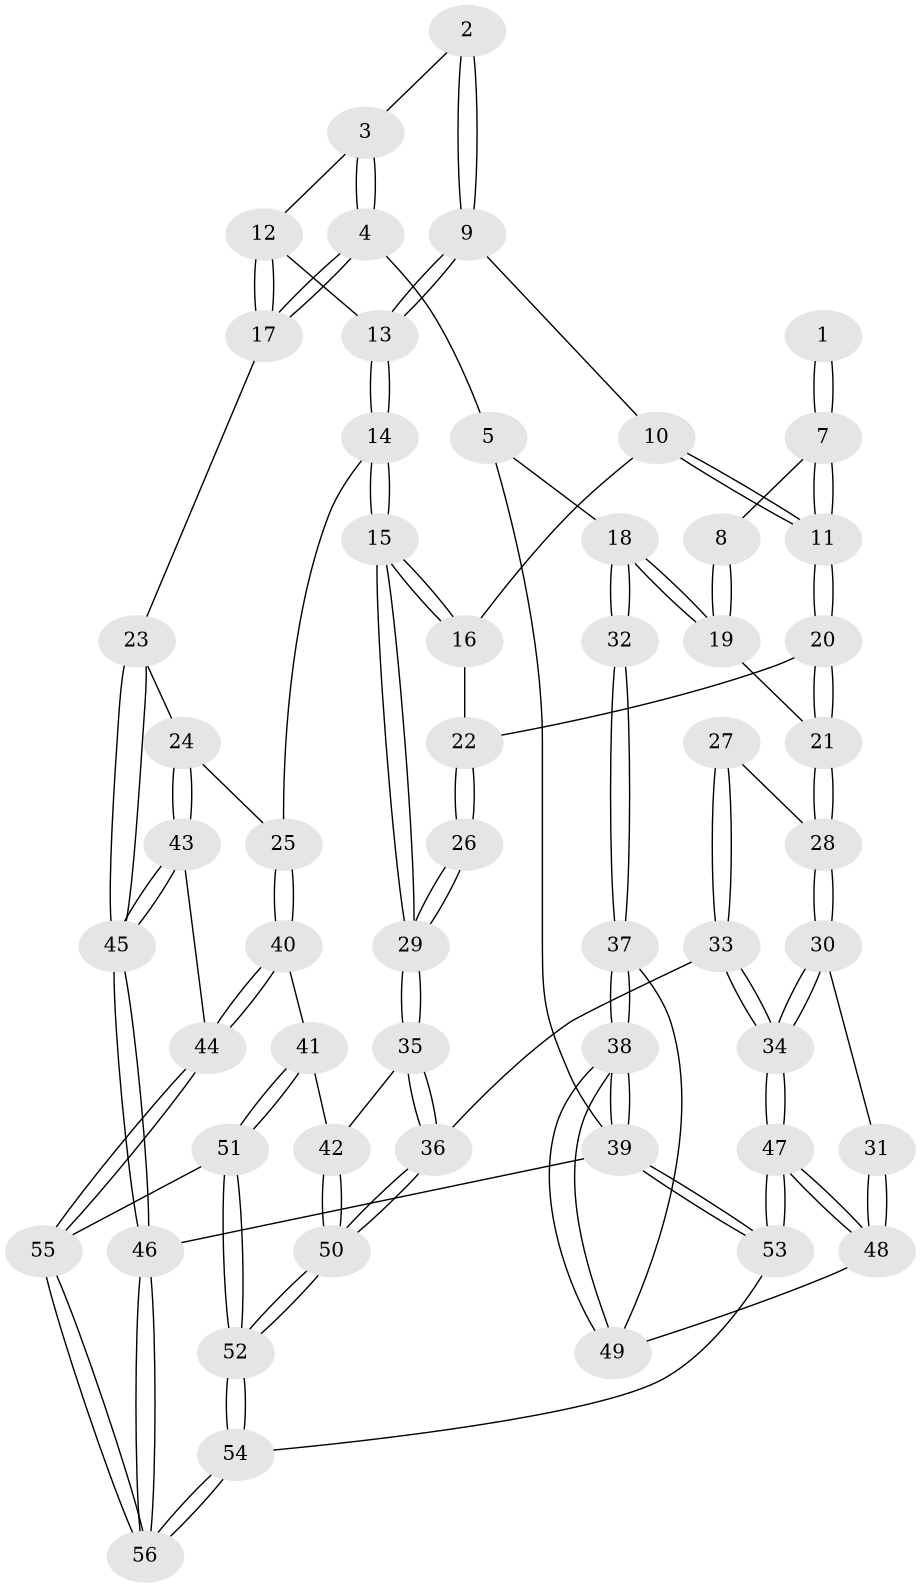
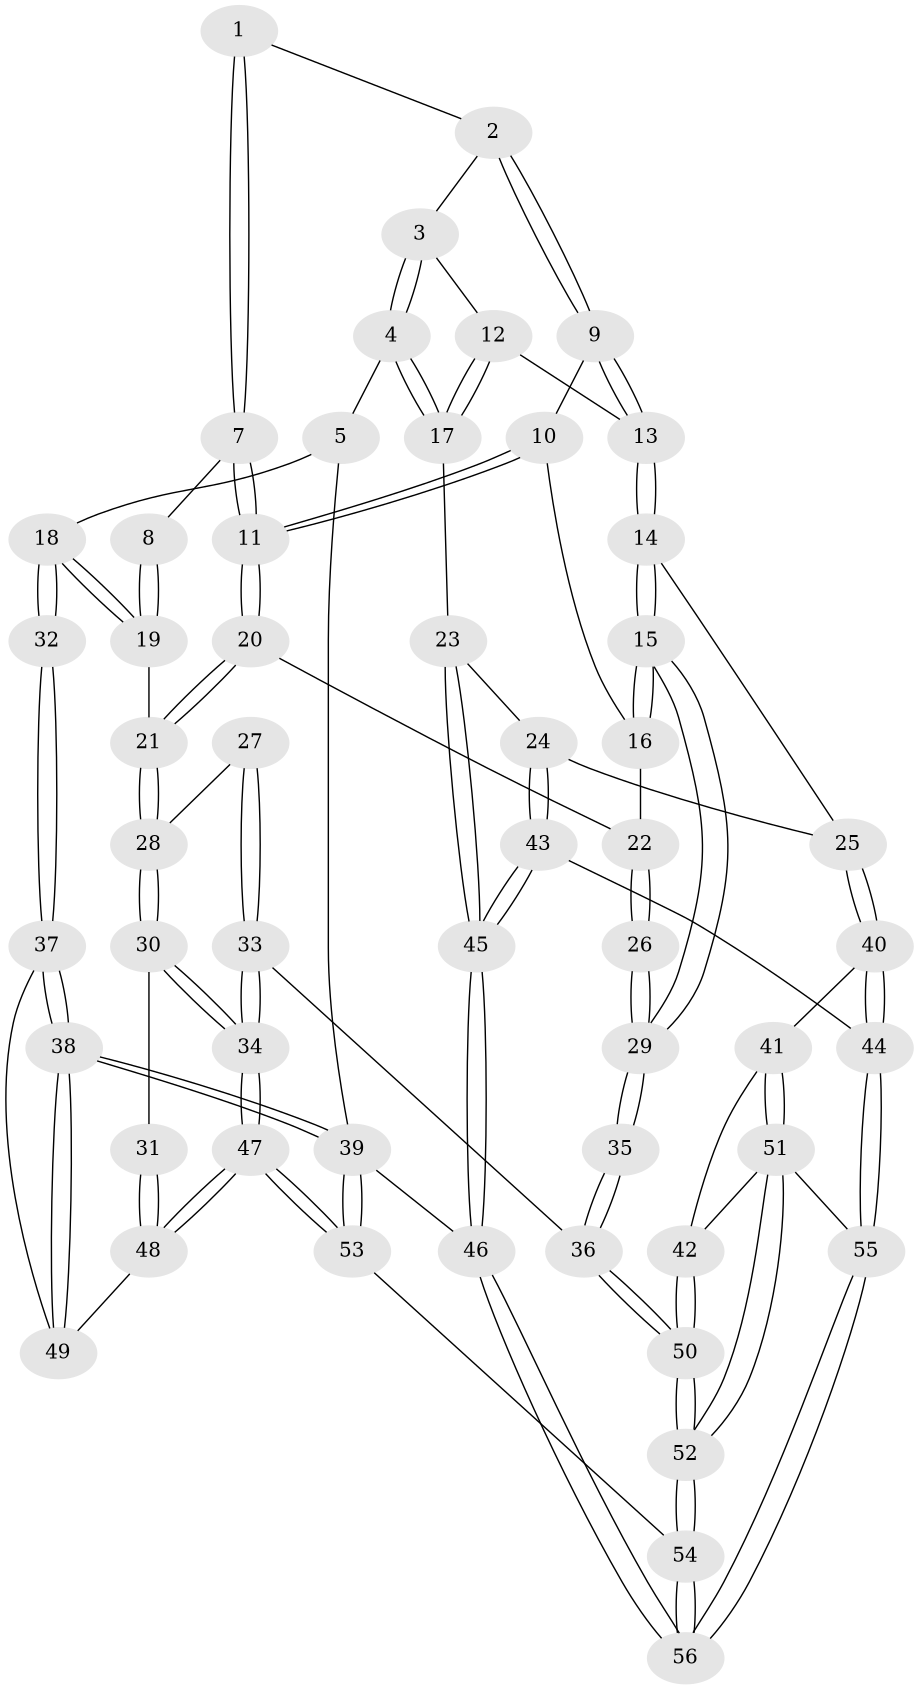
none -> (366, 82)
(371, 1099) -> (731, 1201)
